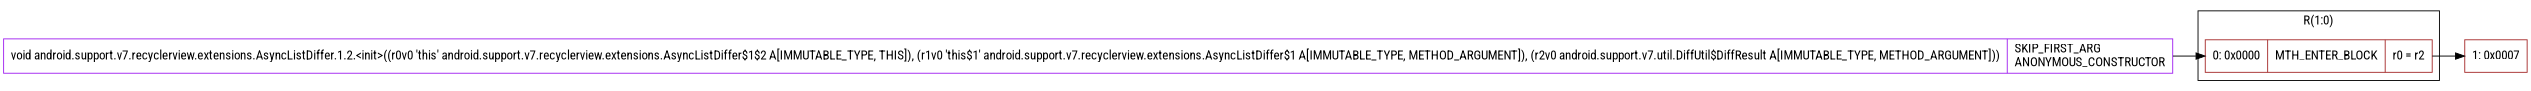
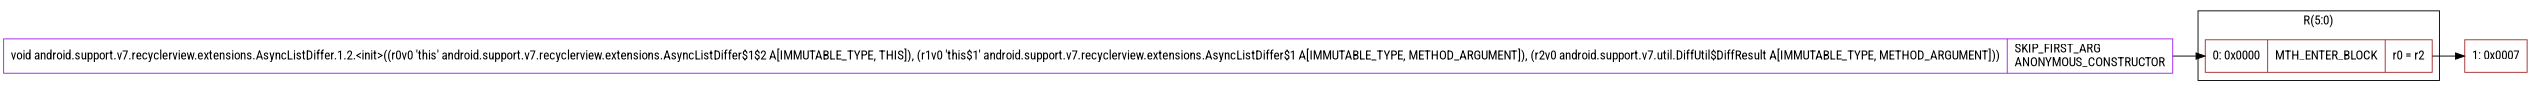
(2319, 21) -> (2319, 21)
